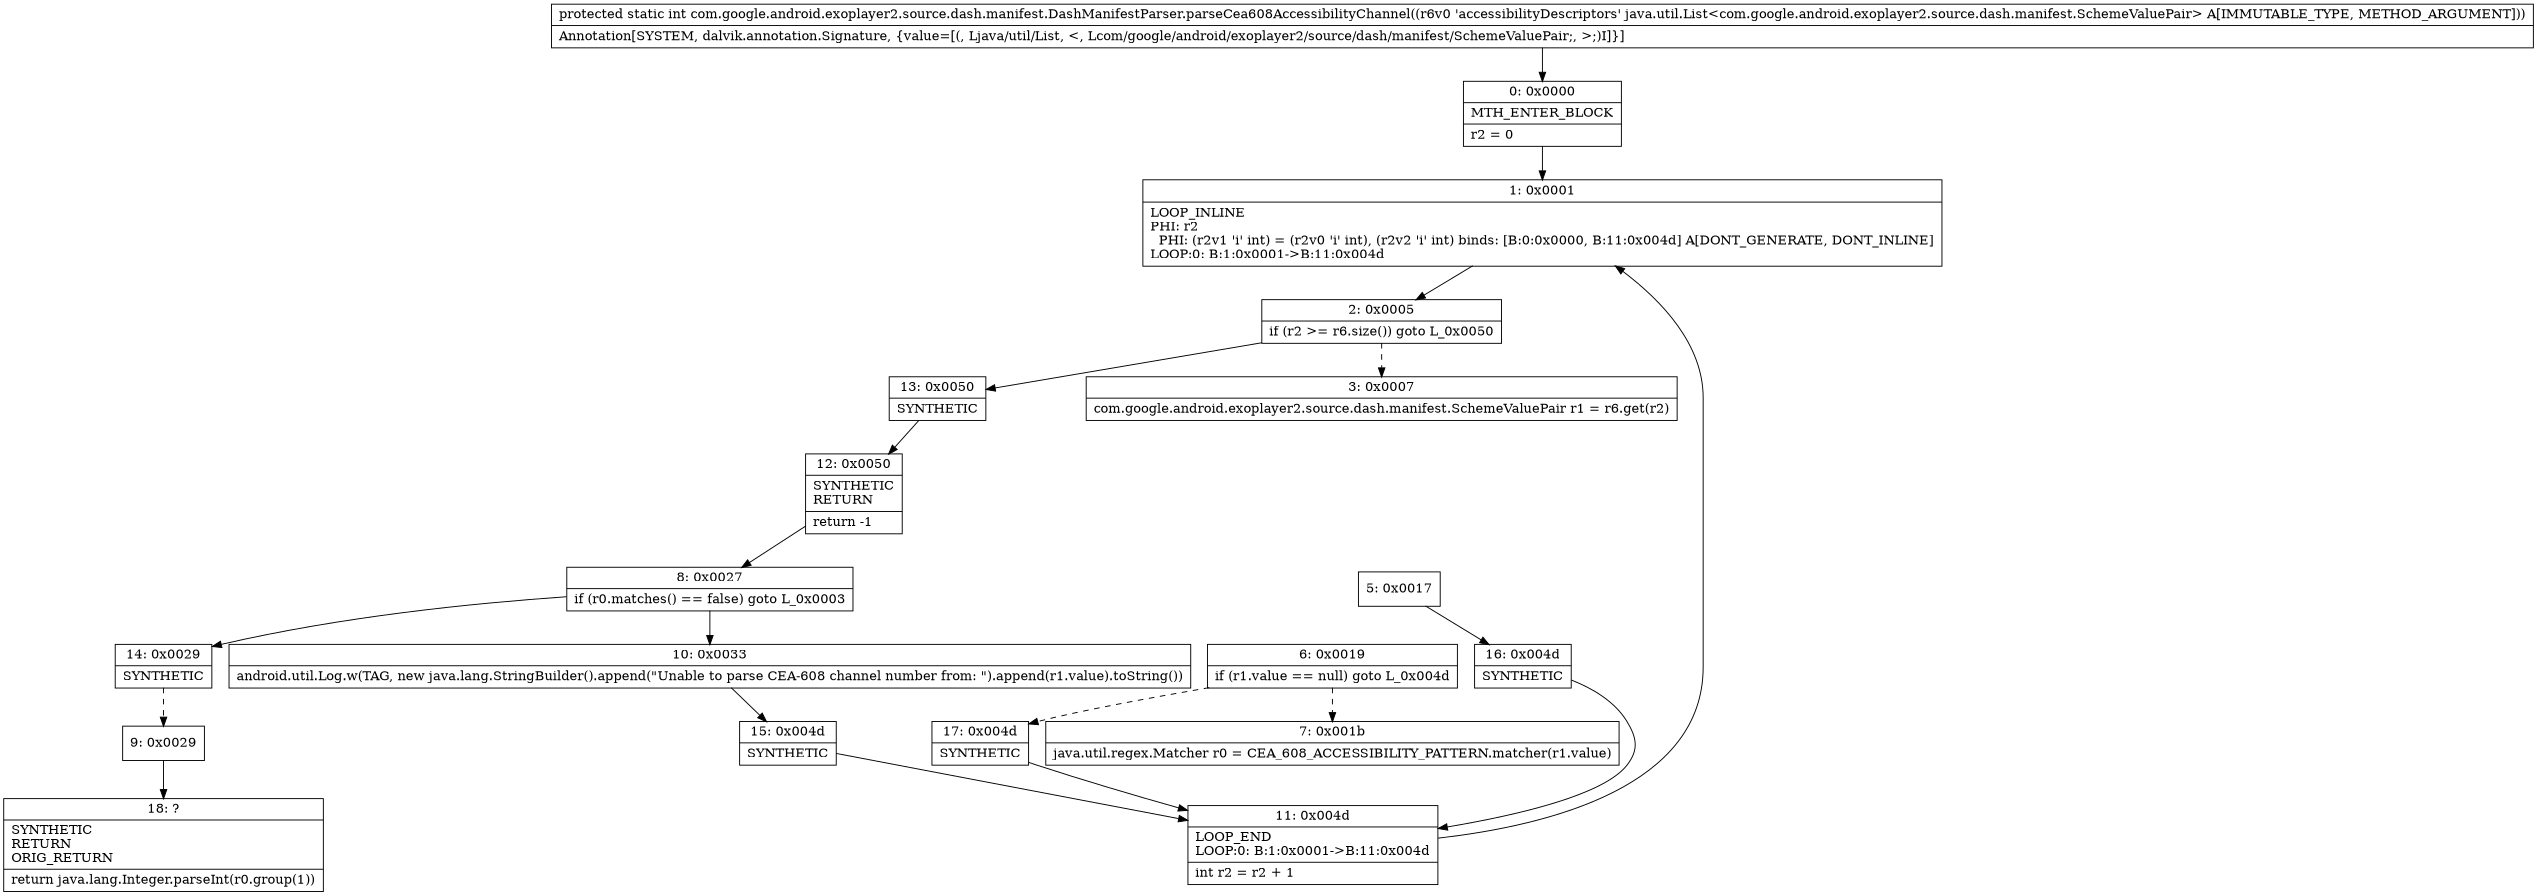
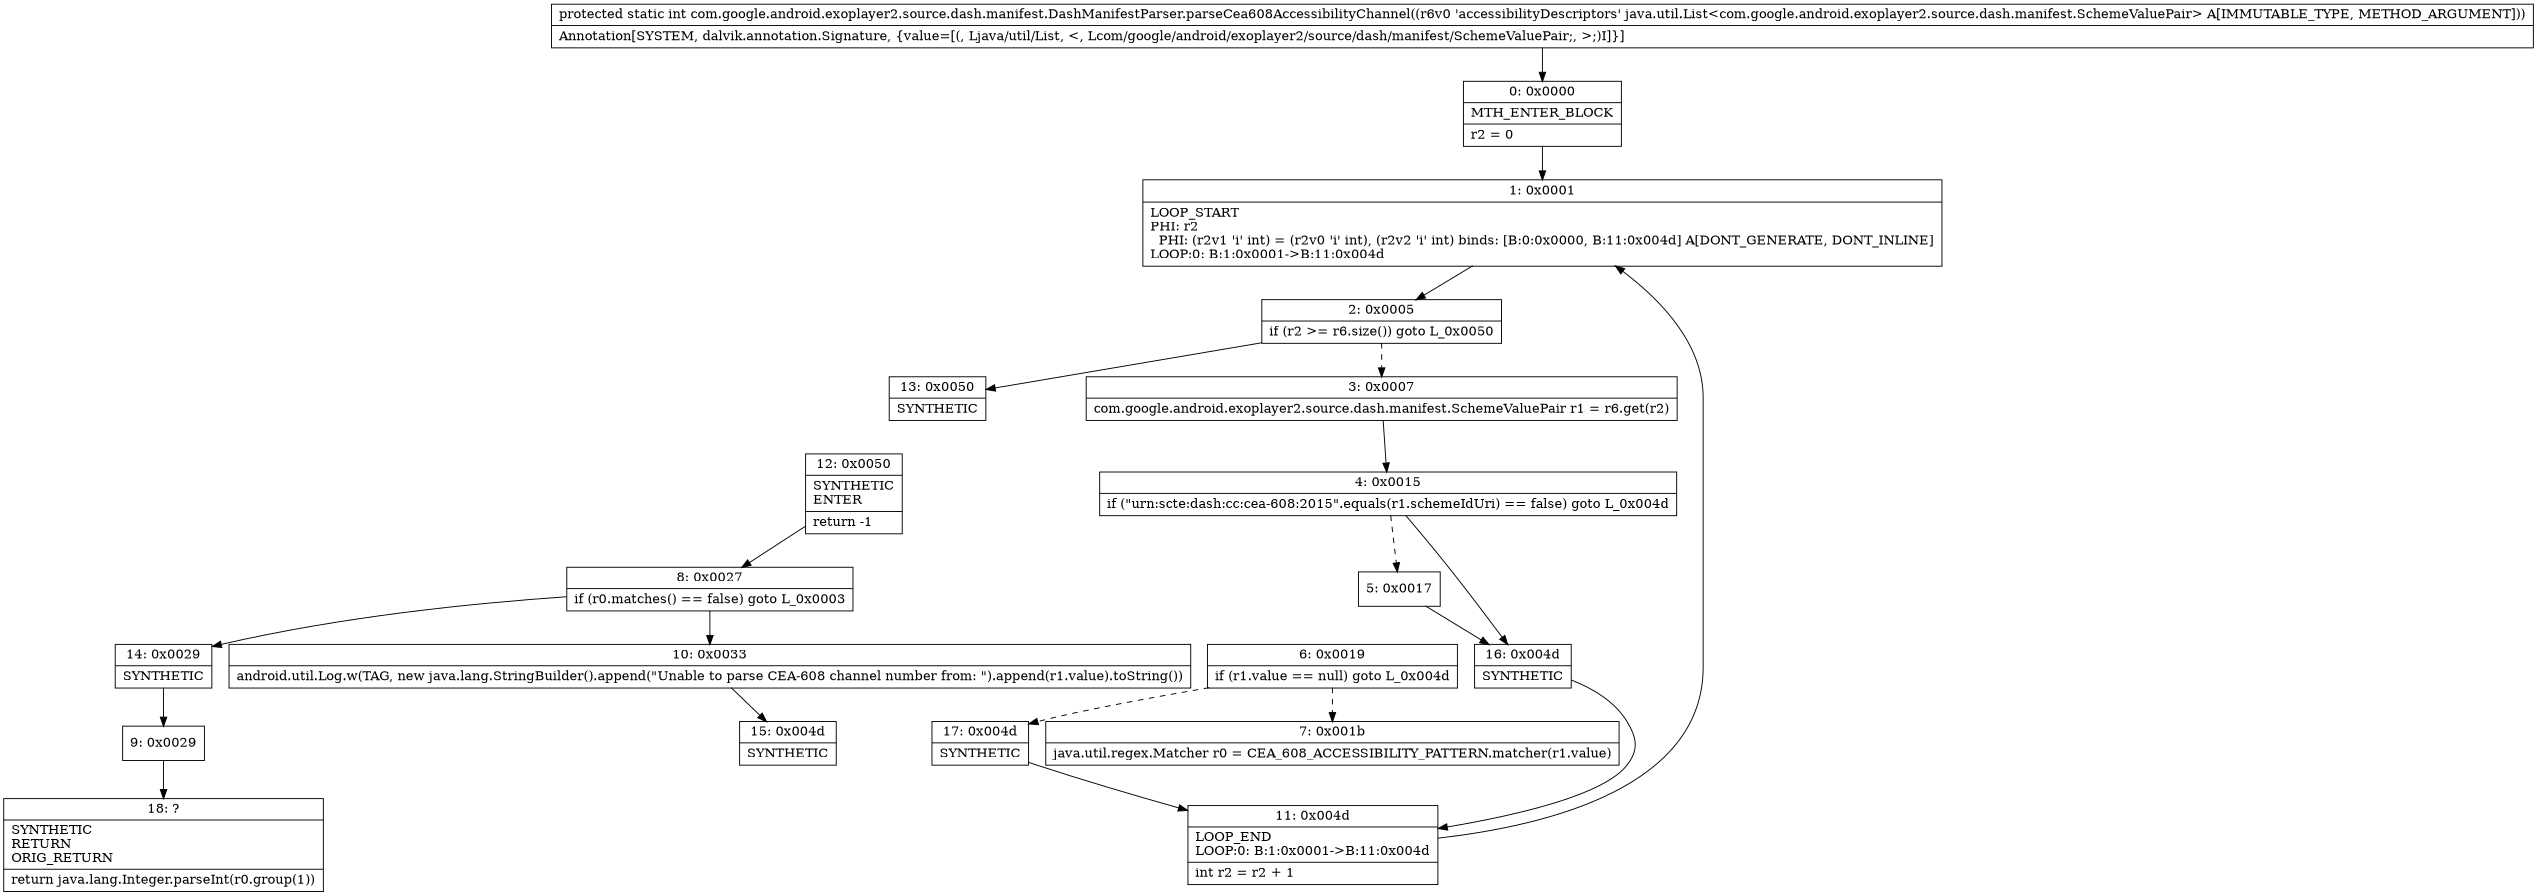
(1198, 213) -> (1195, 213)
(907, 434) -> none
none -> (1388, 494)
(843, 500) -> (838, 500)
(164, 702) -> (164, 702)
(1007, 786) -> none
